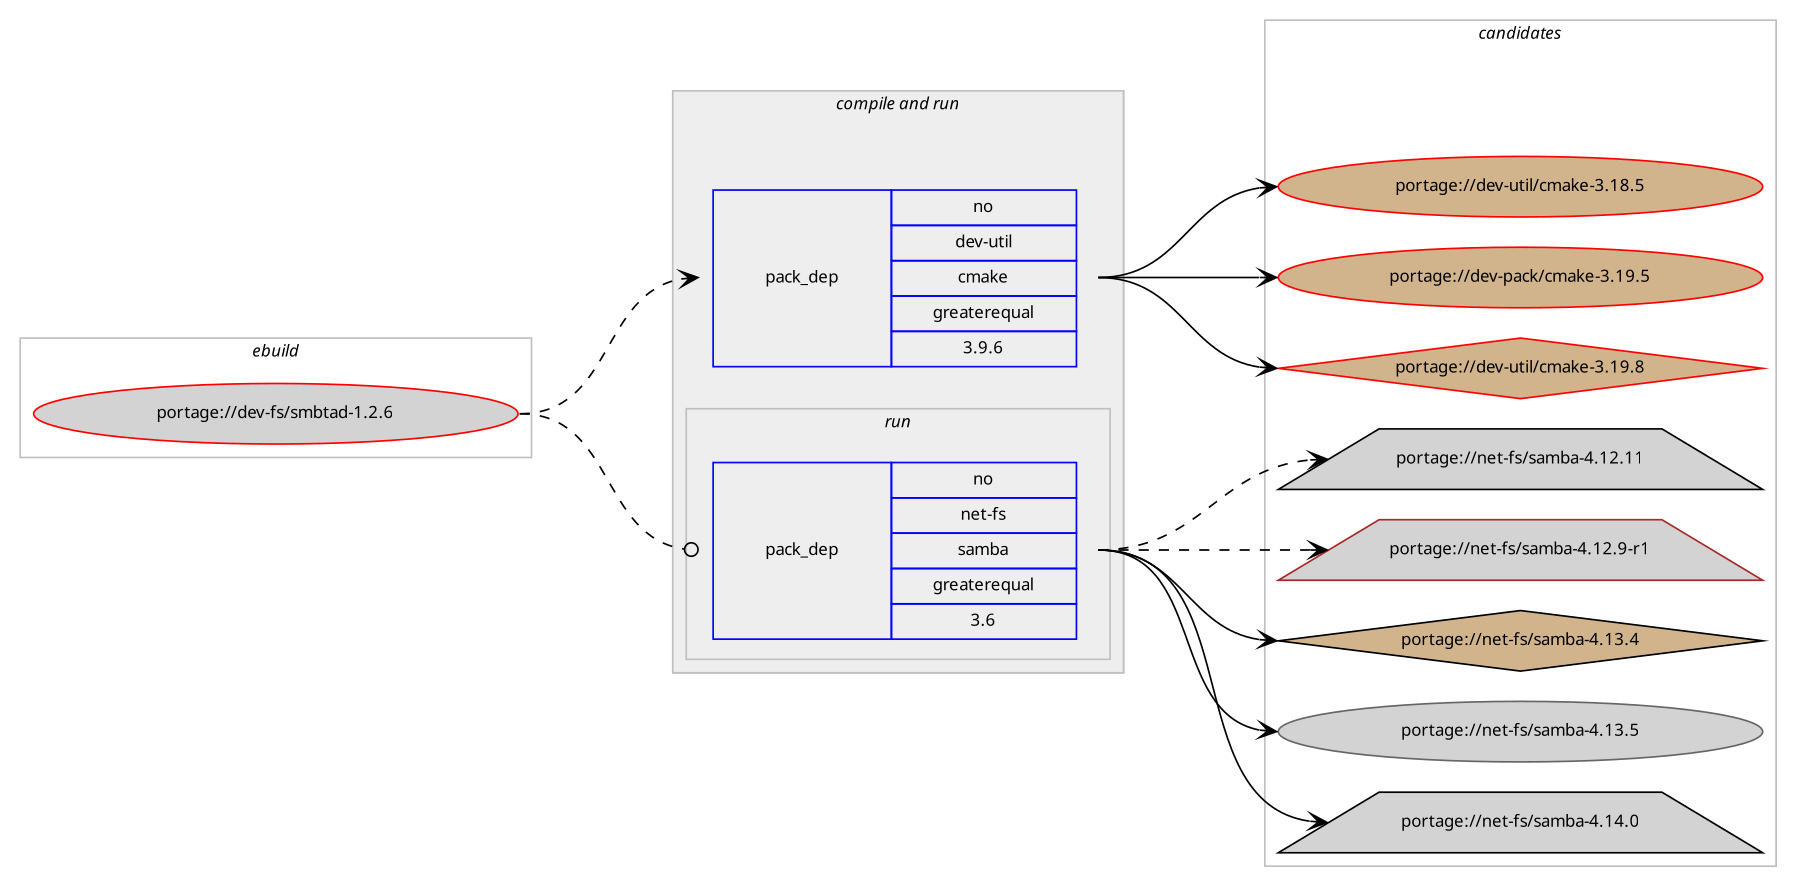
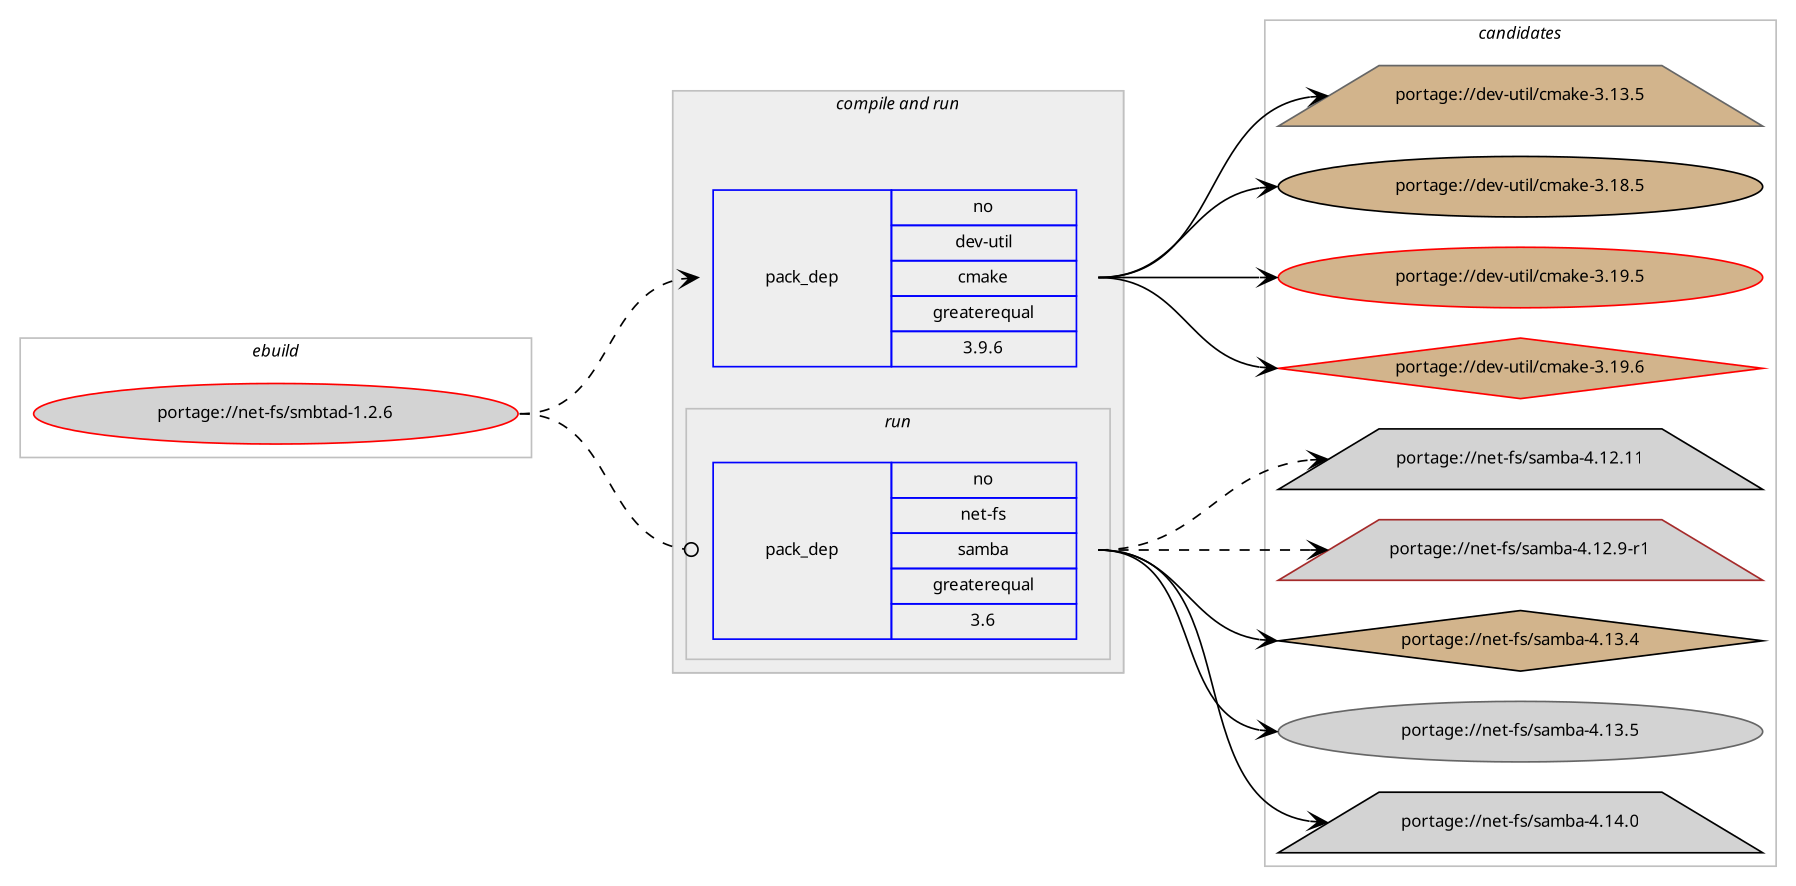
none -> (1520, 96)
(1520, 187) -> (1520, 187)
(1520, 278) -> (1520, 278)
(1520, 368) -> (1520, 368)
(276, 414) -> (276, 414)
